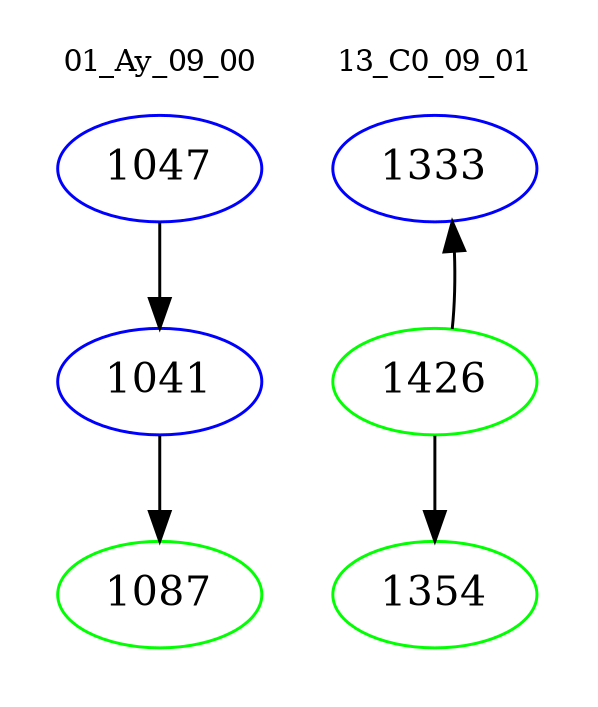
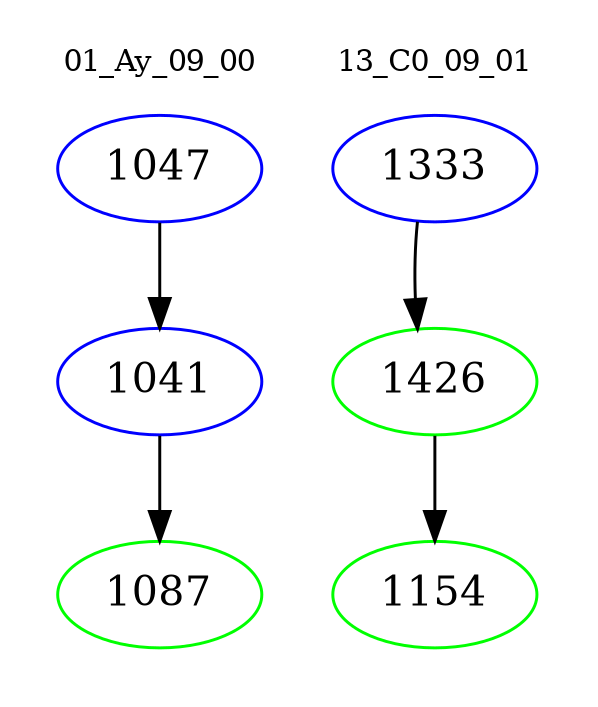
(455, 290) -> (415, 260)
(435, 595) -> (435, 595)
